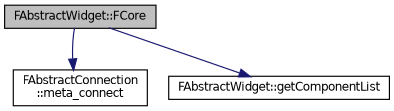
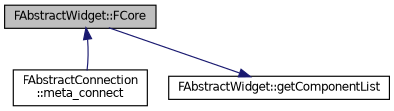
(73, 43) -> (88, 55)
